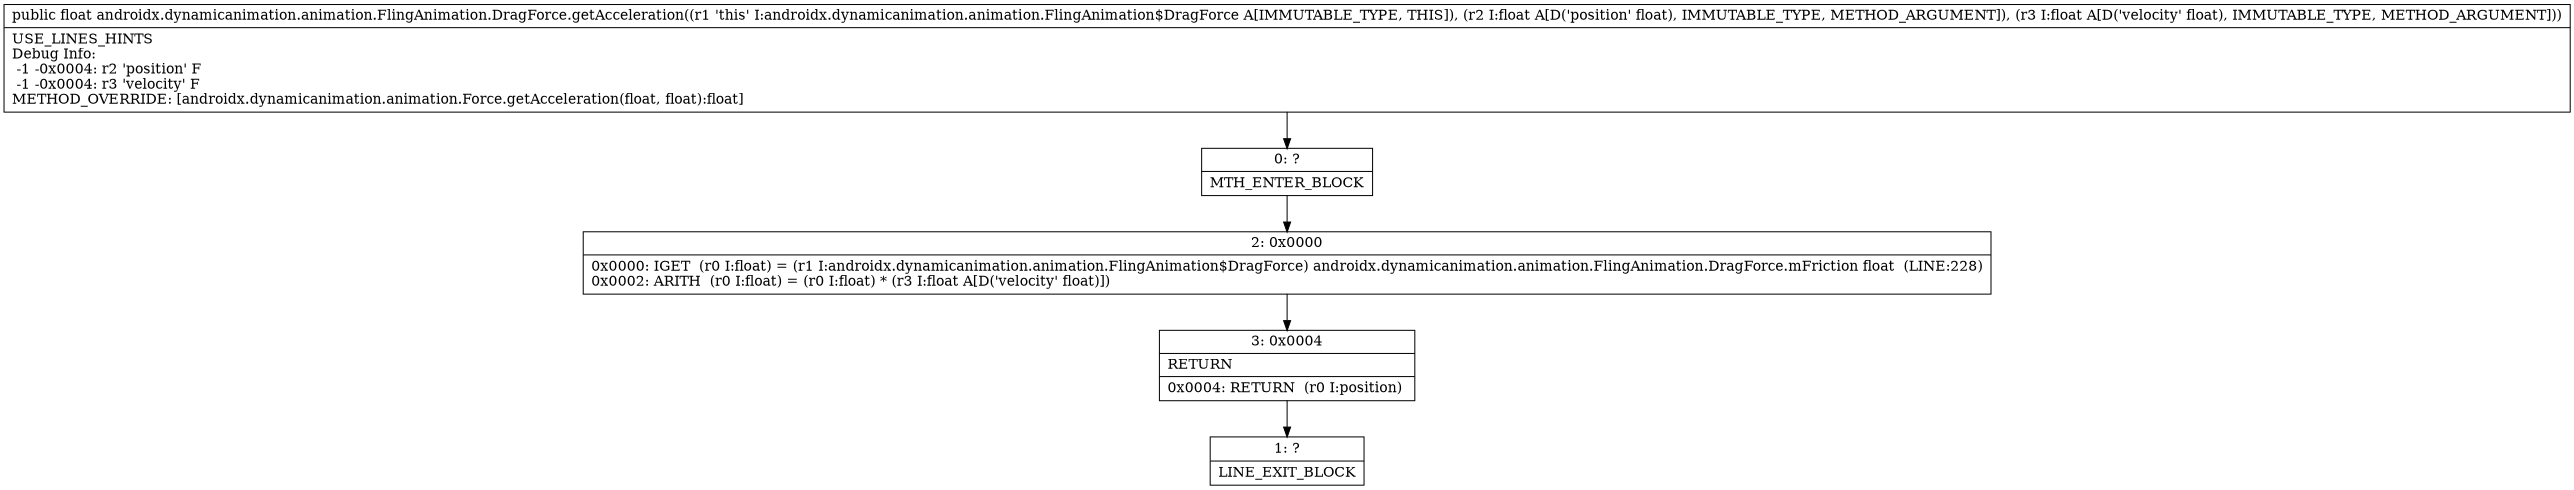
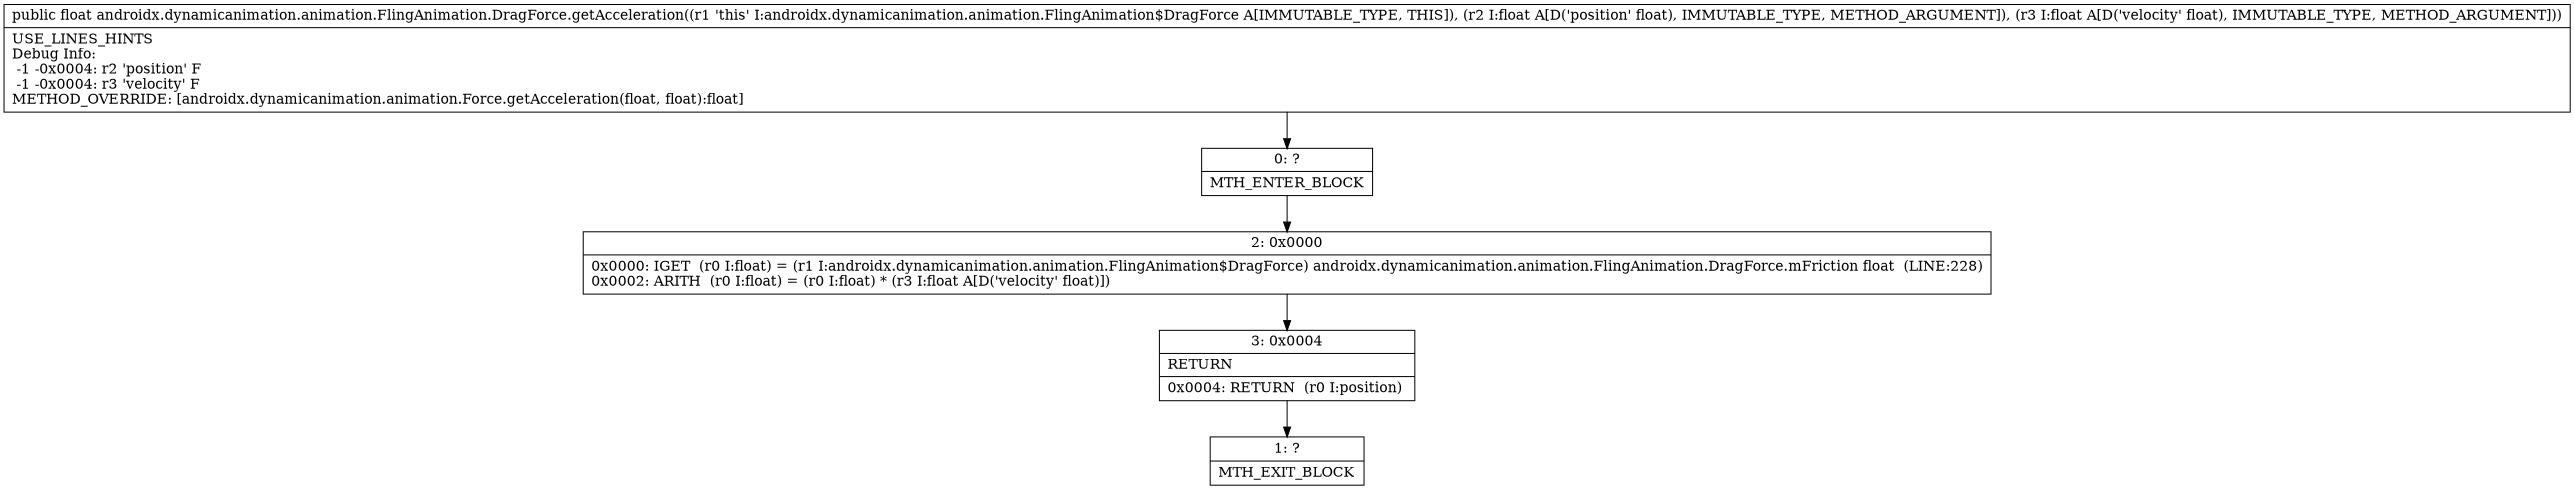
(1287, 473) -> (1287, 473)
